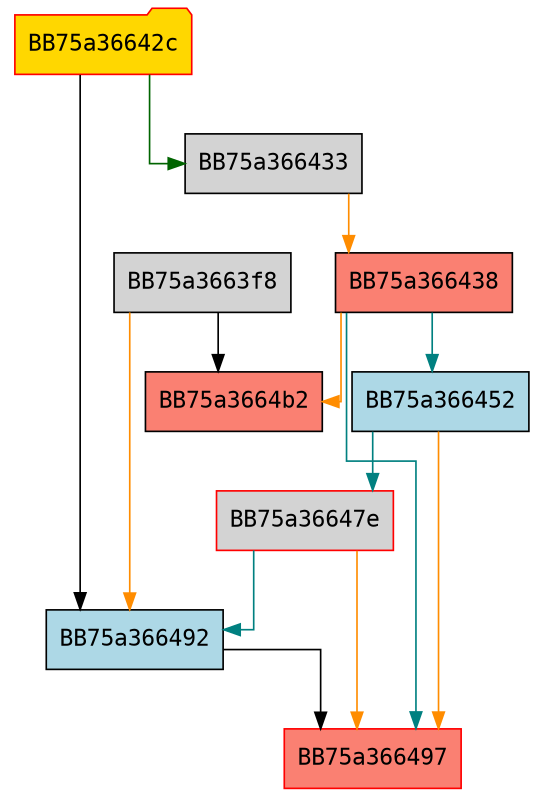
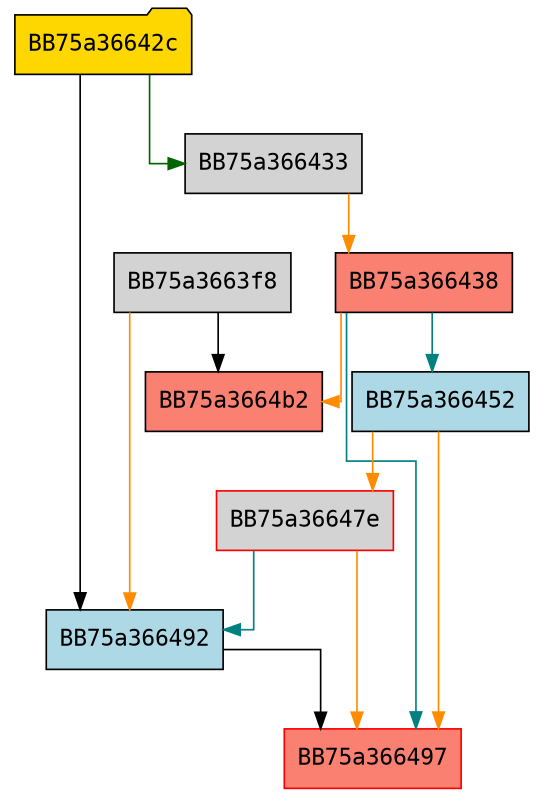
(103, 45) -> (103, 45)
(373, 451) -> (373, 451)
